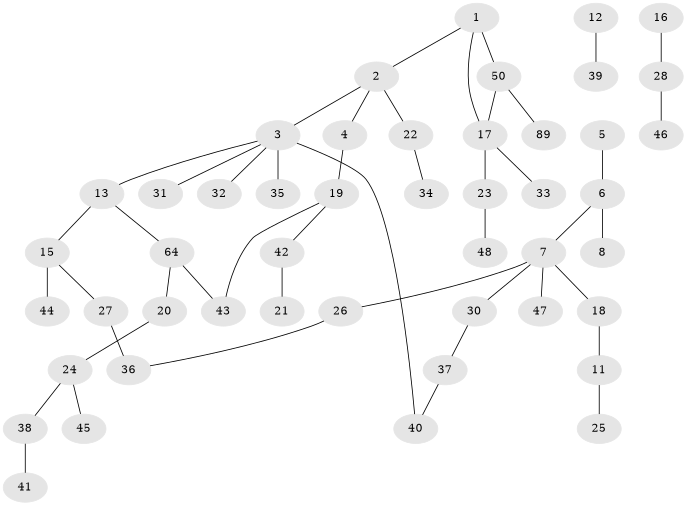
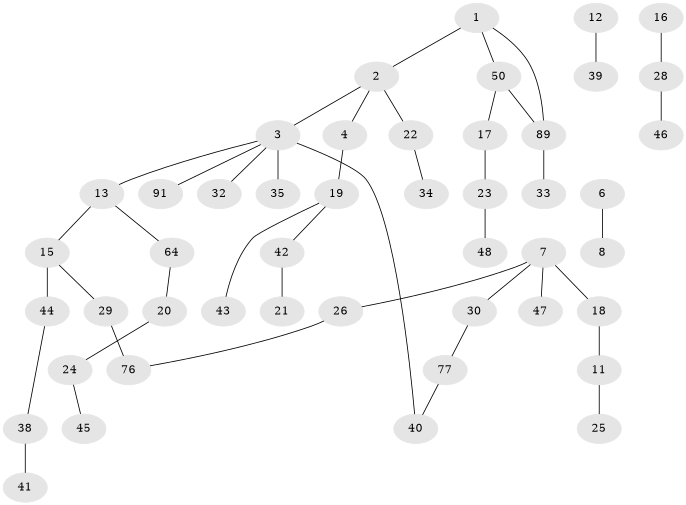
(468, 77) -> (531, 67)
(602, 135) -> none
(514, 165) -> (544, 165)
(161, 194) -> (161, 194)
(573, 223) -> none
(198, 282) -> none
(106, 311) -> (106, 311)
(129, 370) -> (129, 370)
(445, 370) -> (445, 370)
(48, 399) -> (36, 370)
